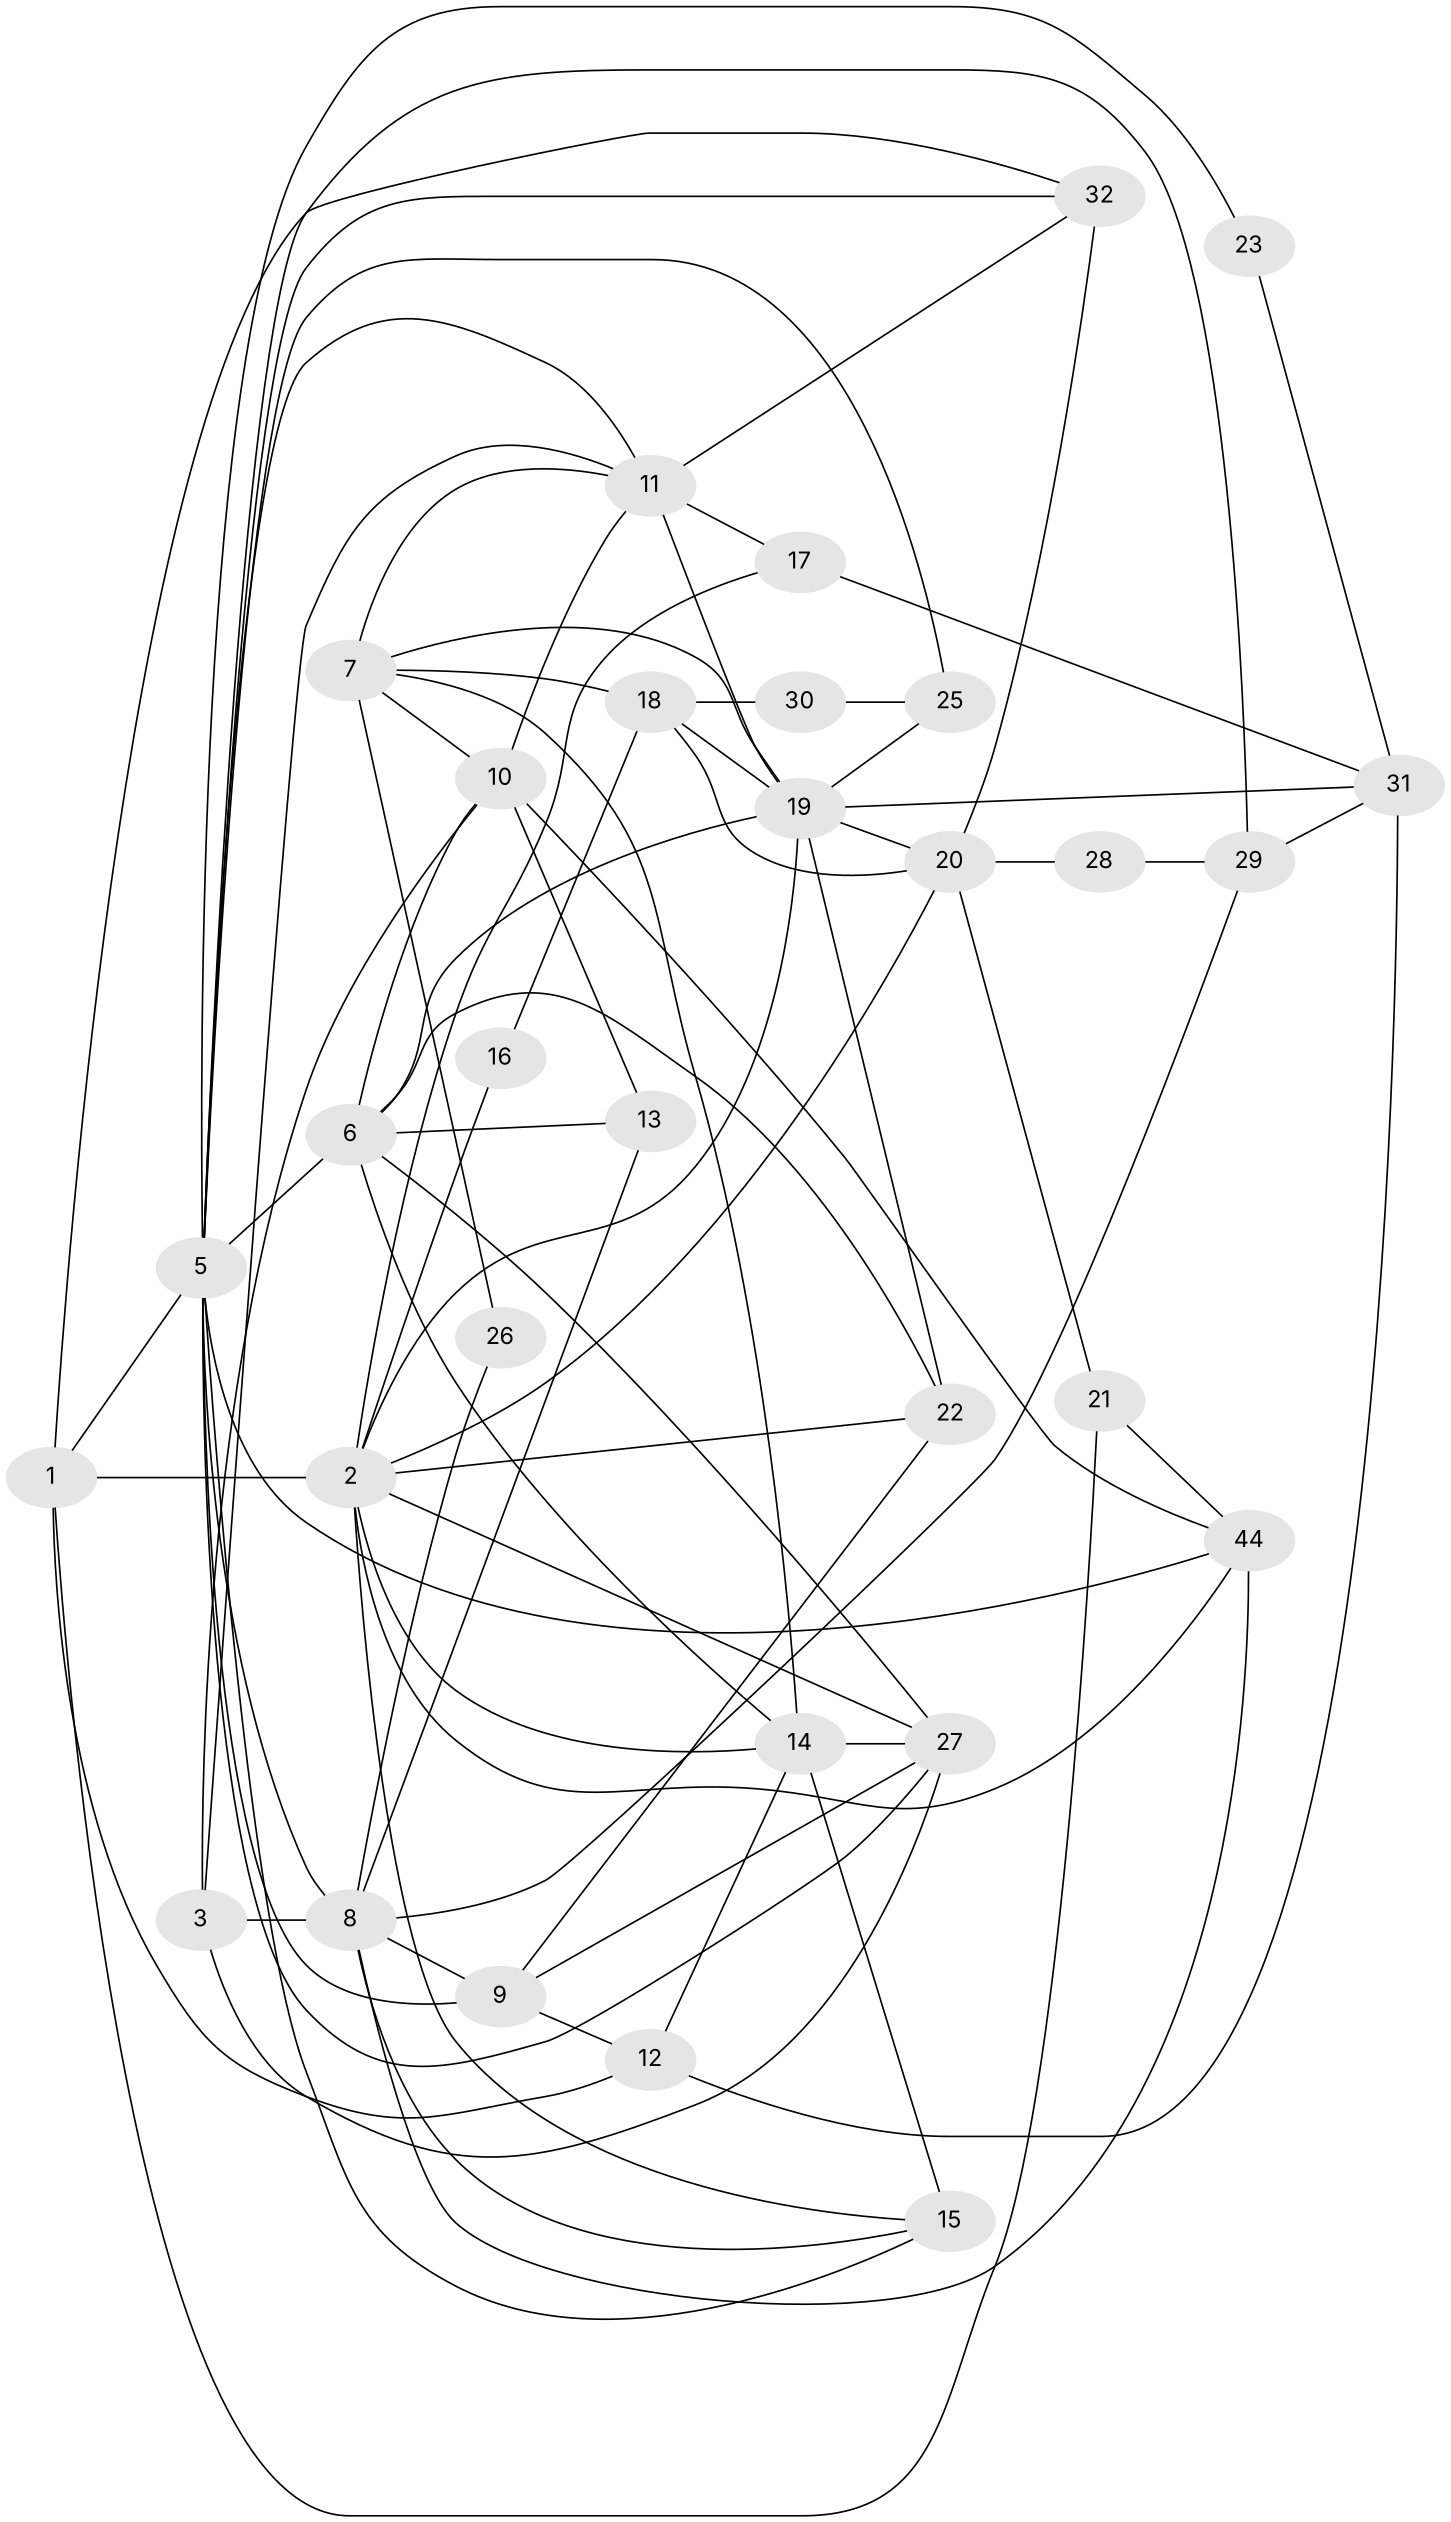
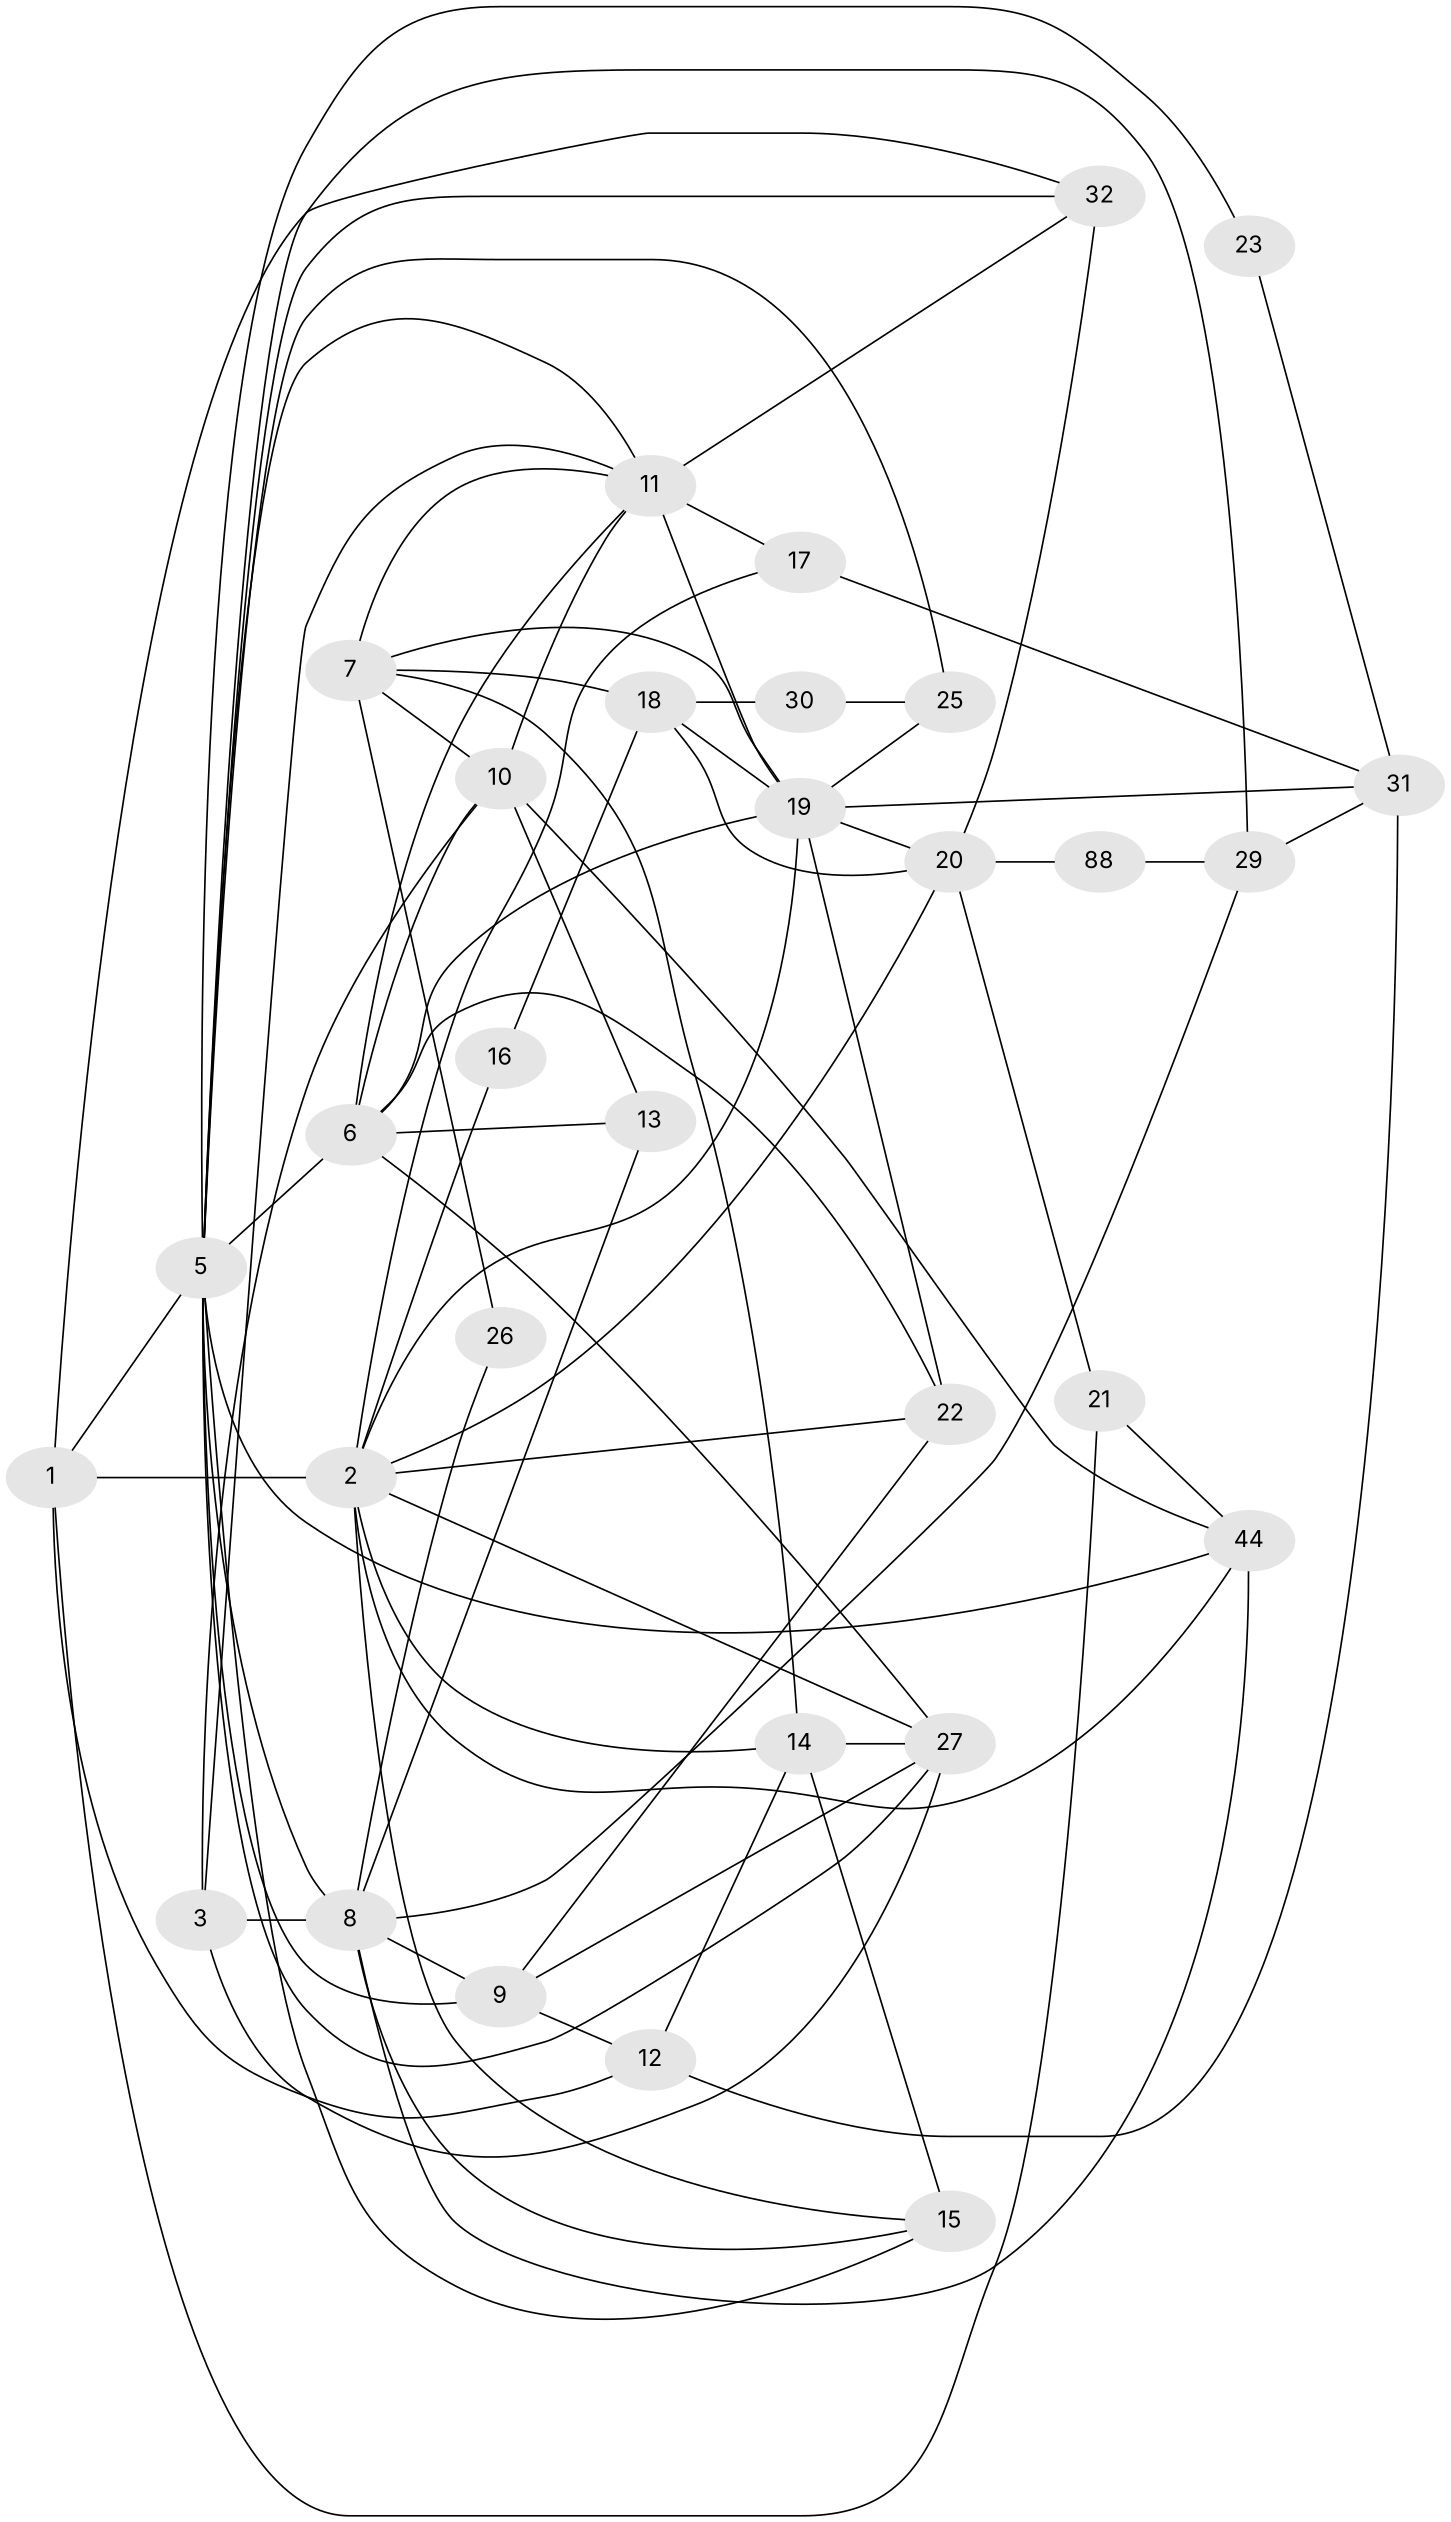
(1100, 862) -> (1100, 862)
(534, 1487) -> (435, 782)
